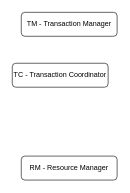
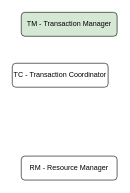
(69, 24) -> (69, 24)
